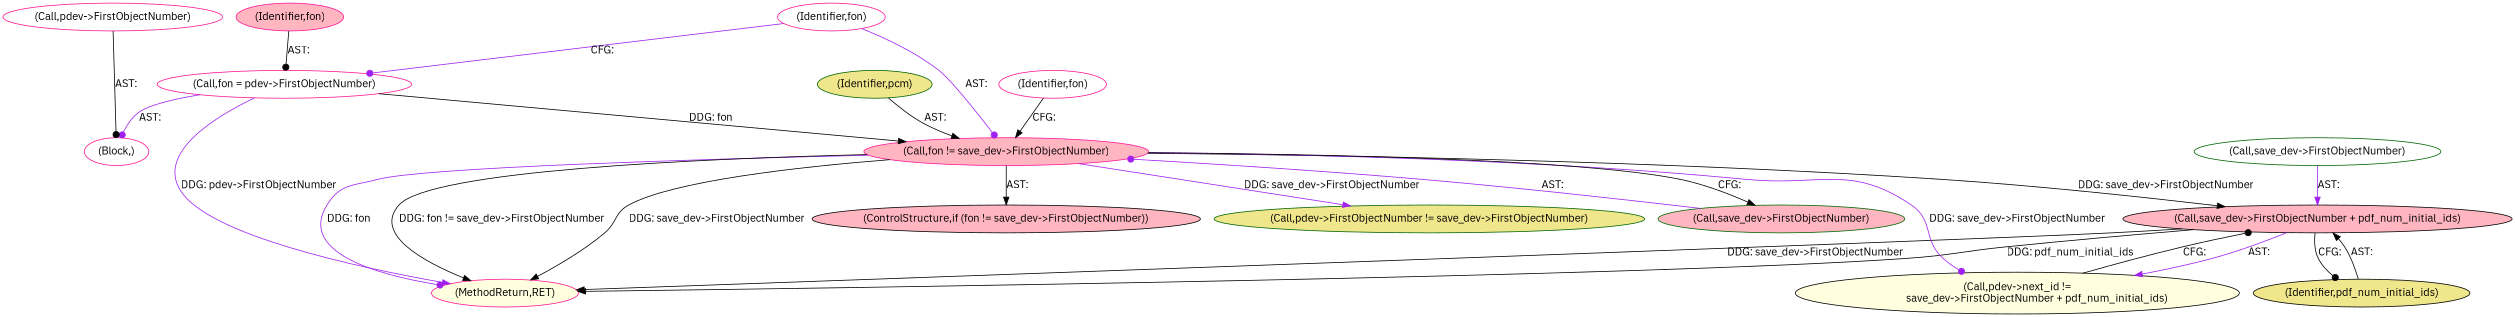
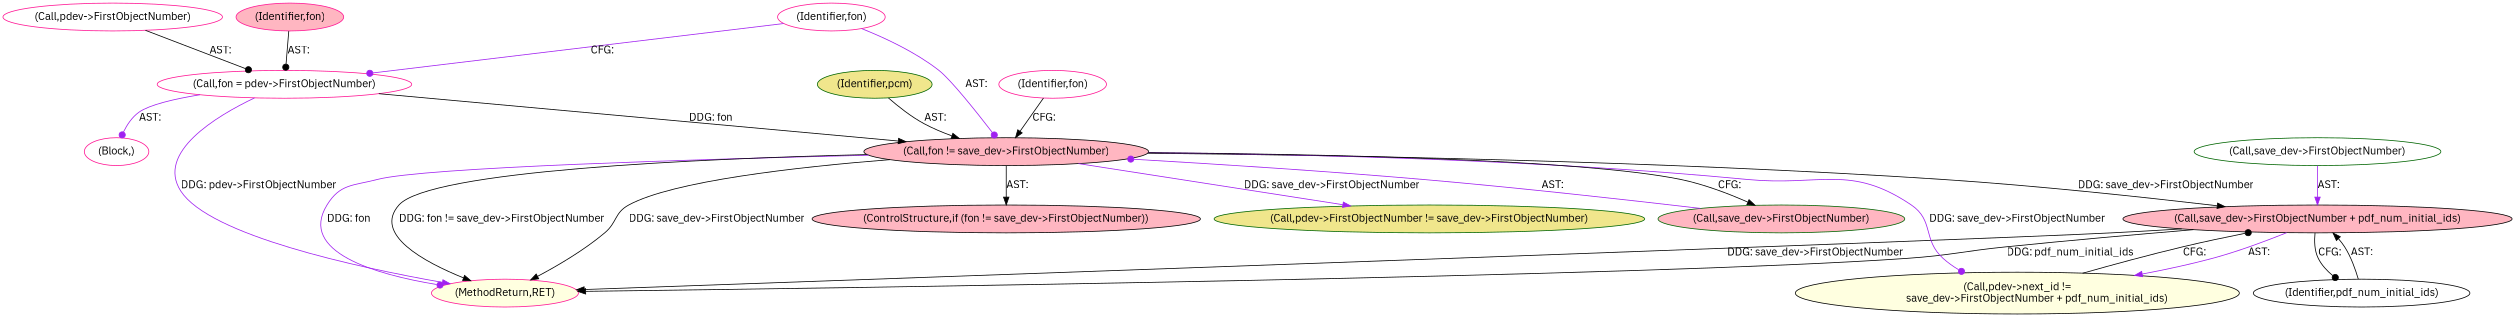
(115, 81) -> (195, 49)
(1006, 152) -> (1006, 152)
(2362, 293) -> (2362, 293)
